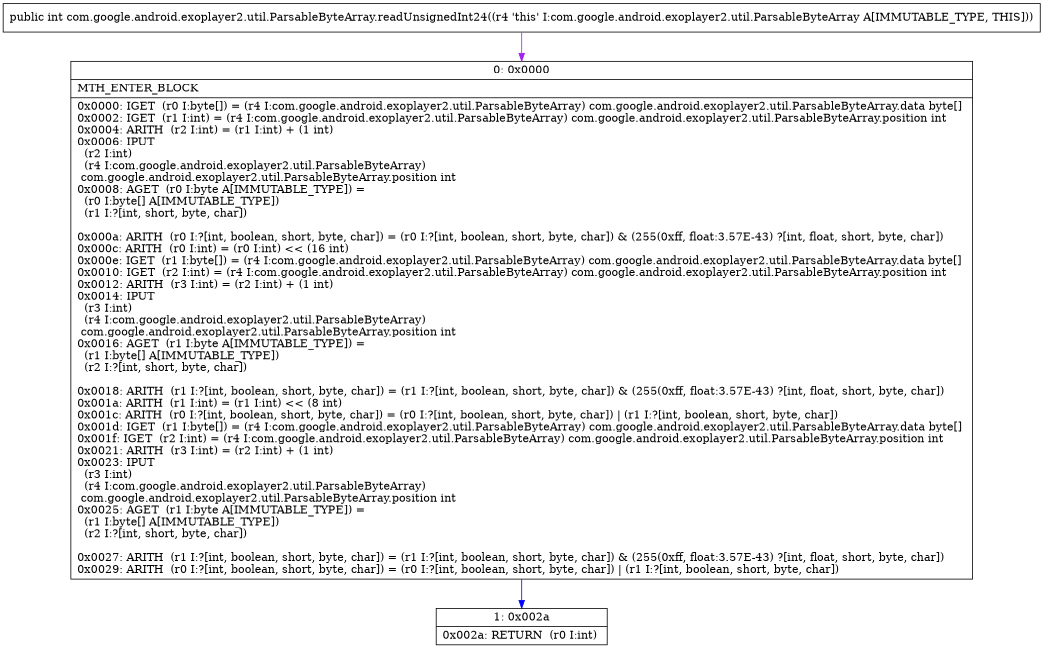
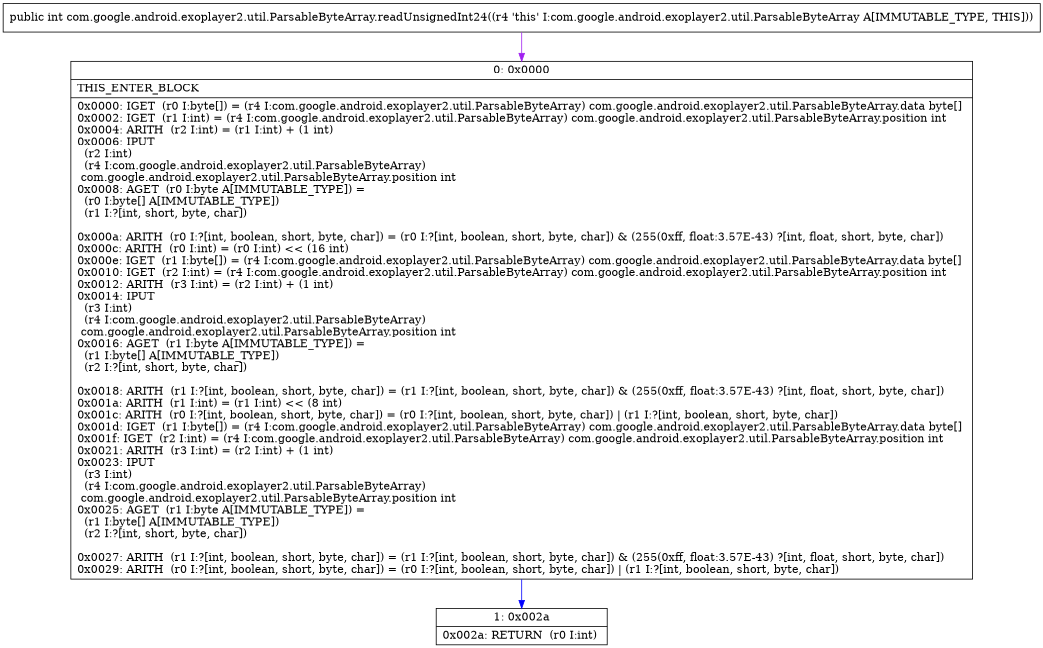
(138, 88) -> (138, 88)
